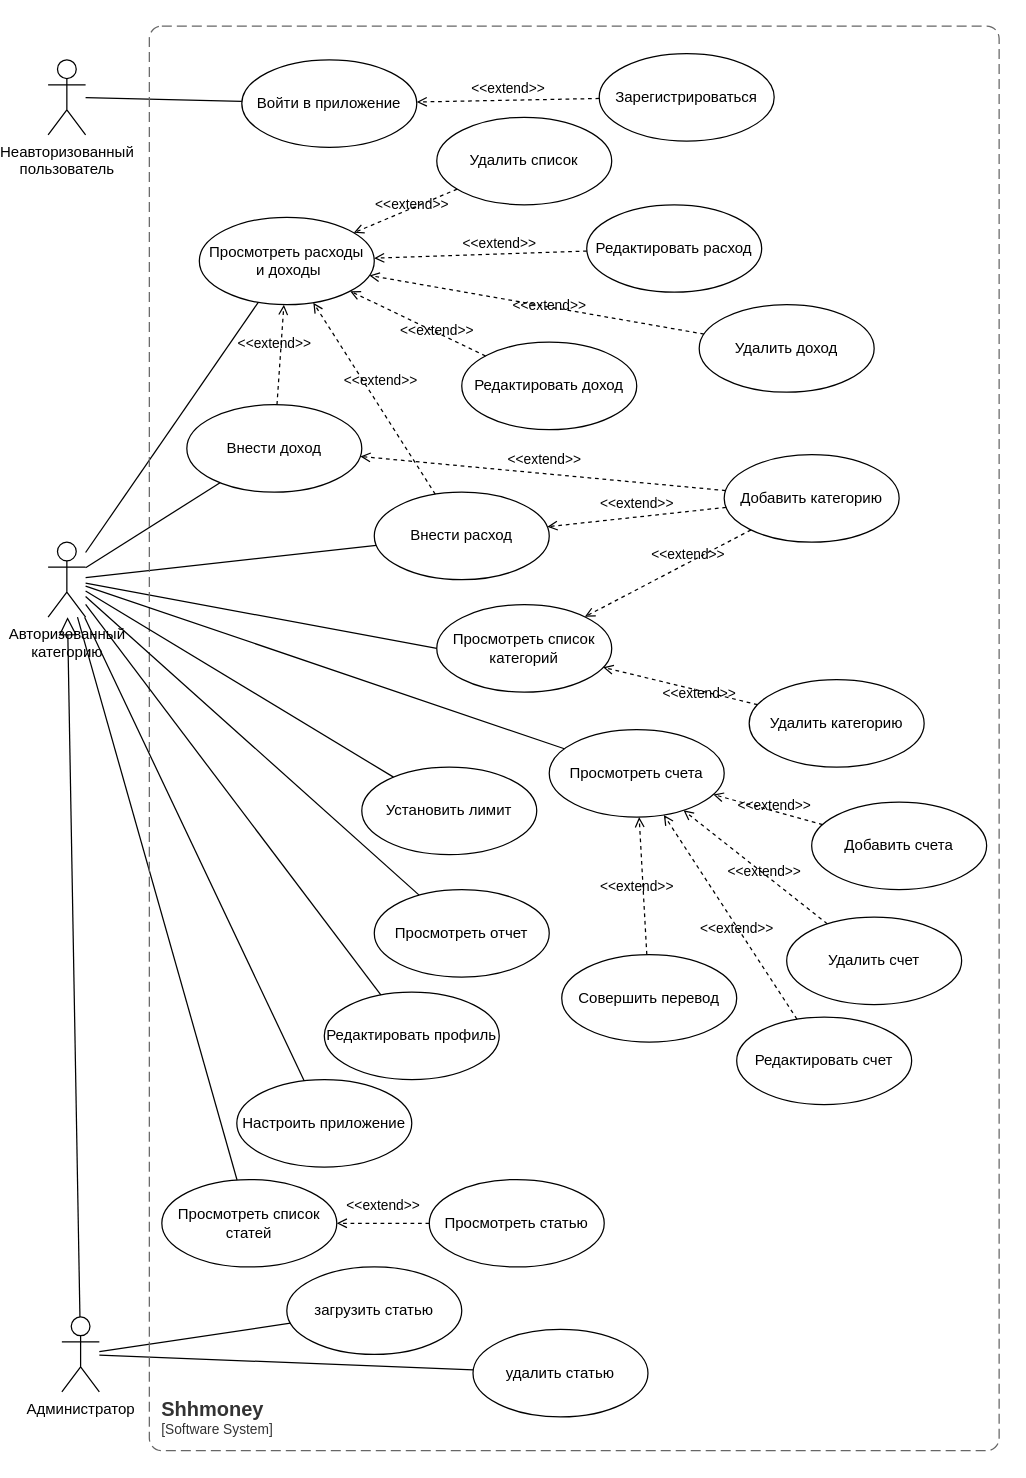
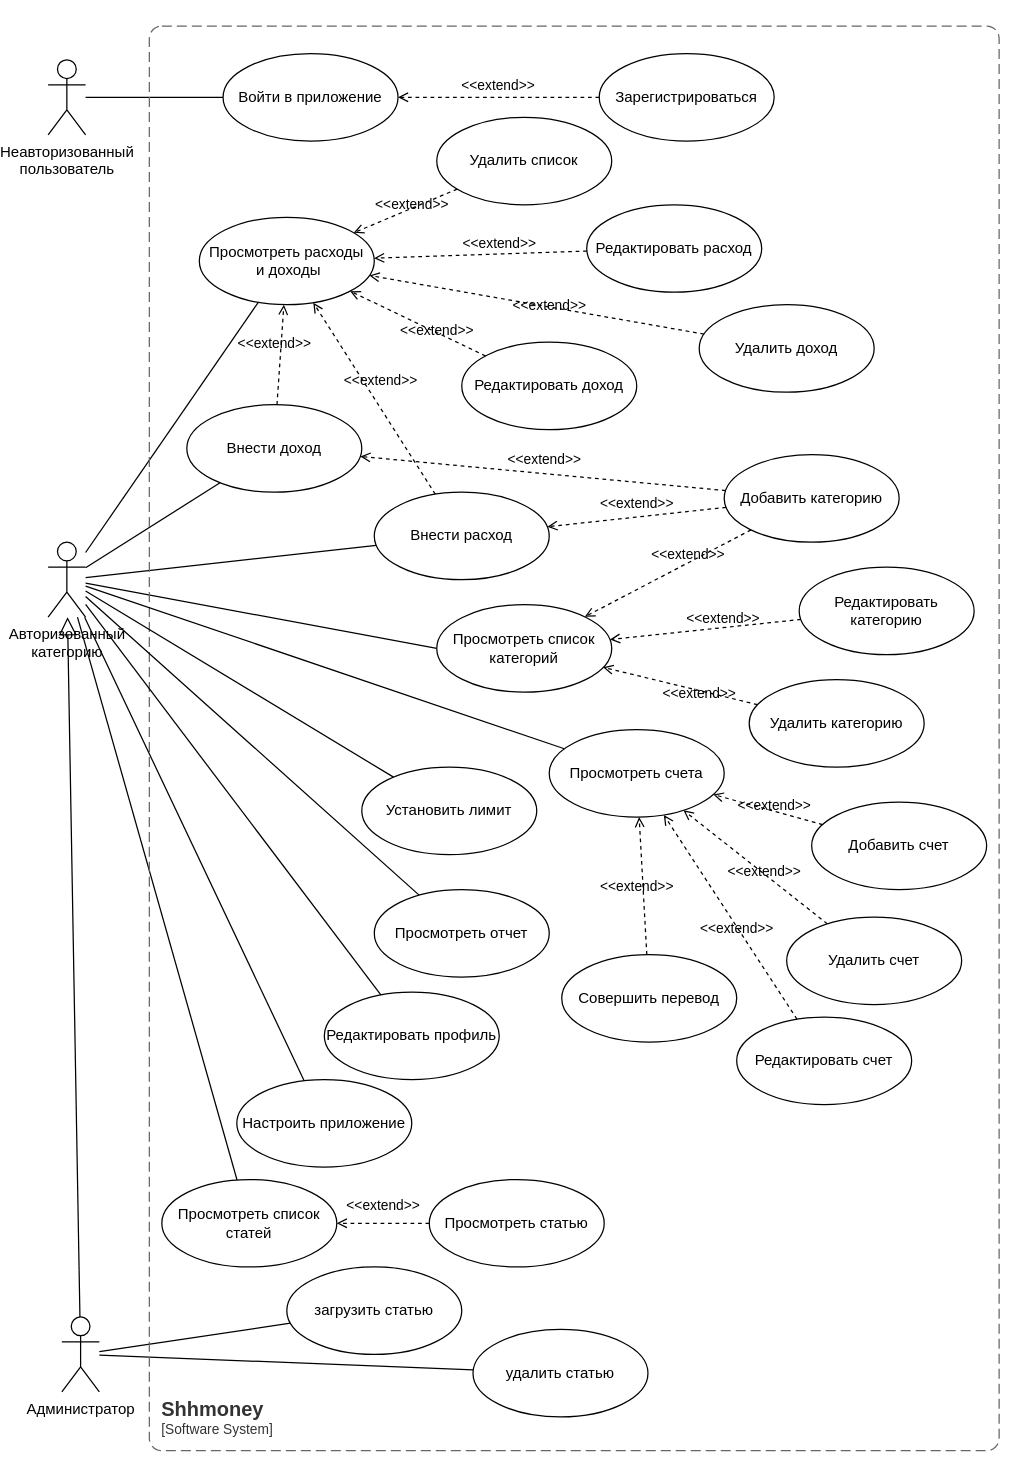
(329, 103) -> (311, 97)
none -> (887, 611)
none -> (707, 629)
(899, 846) -> (899, 846)
